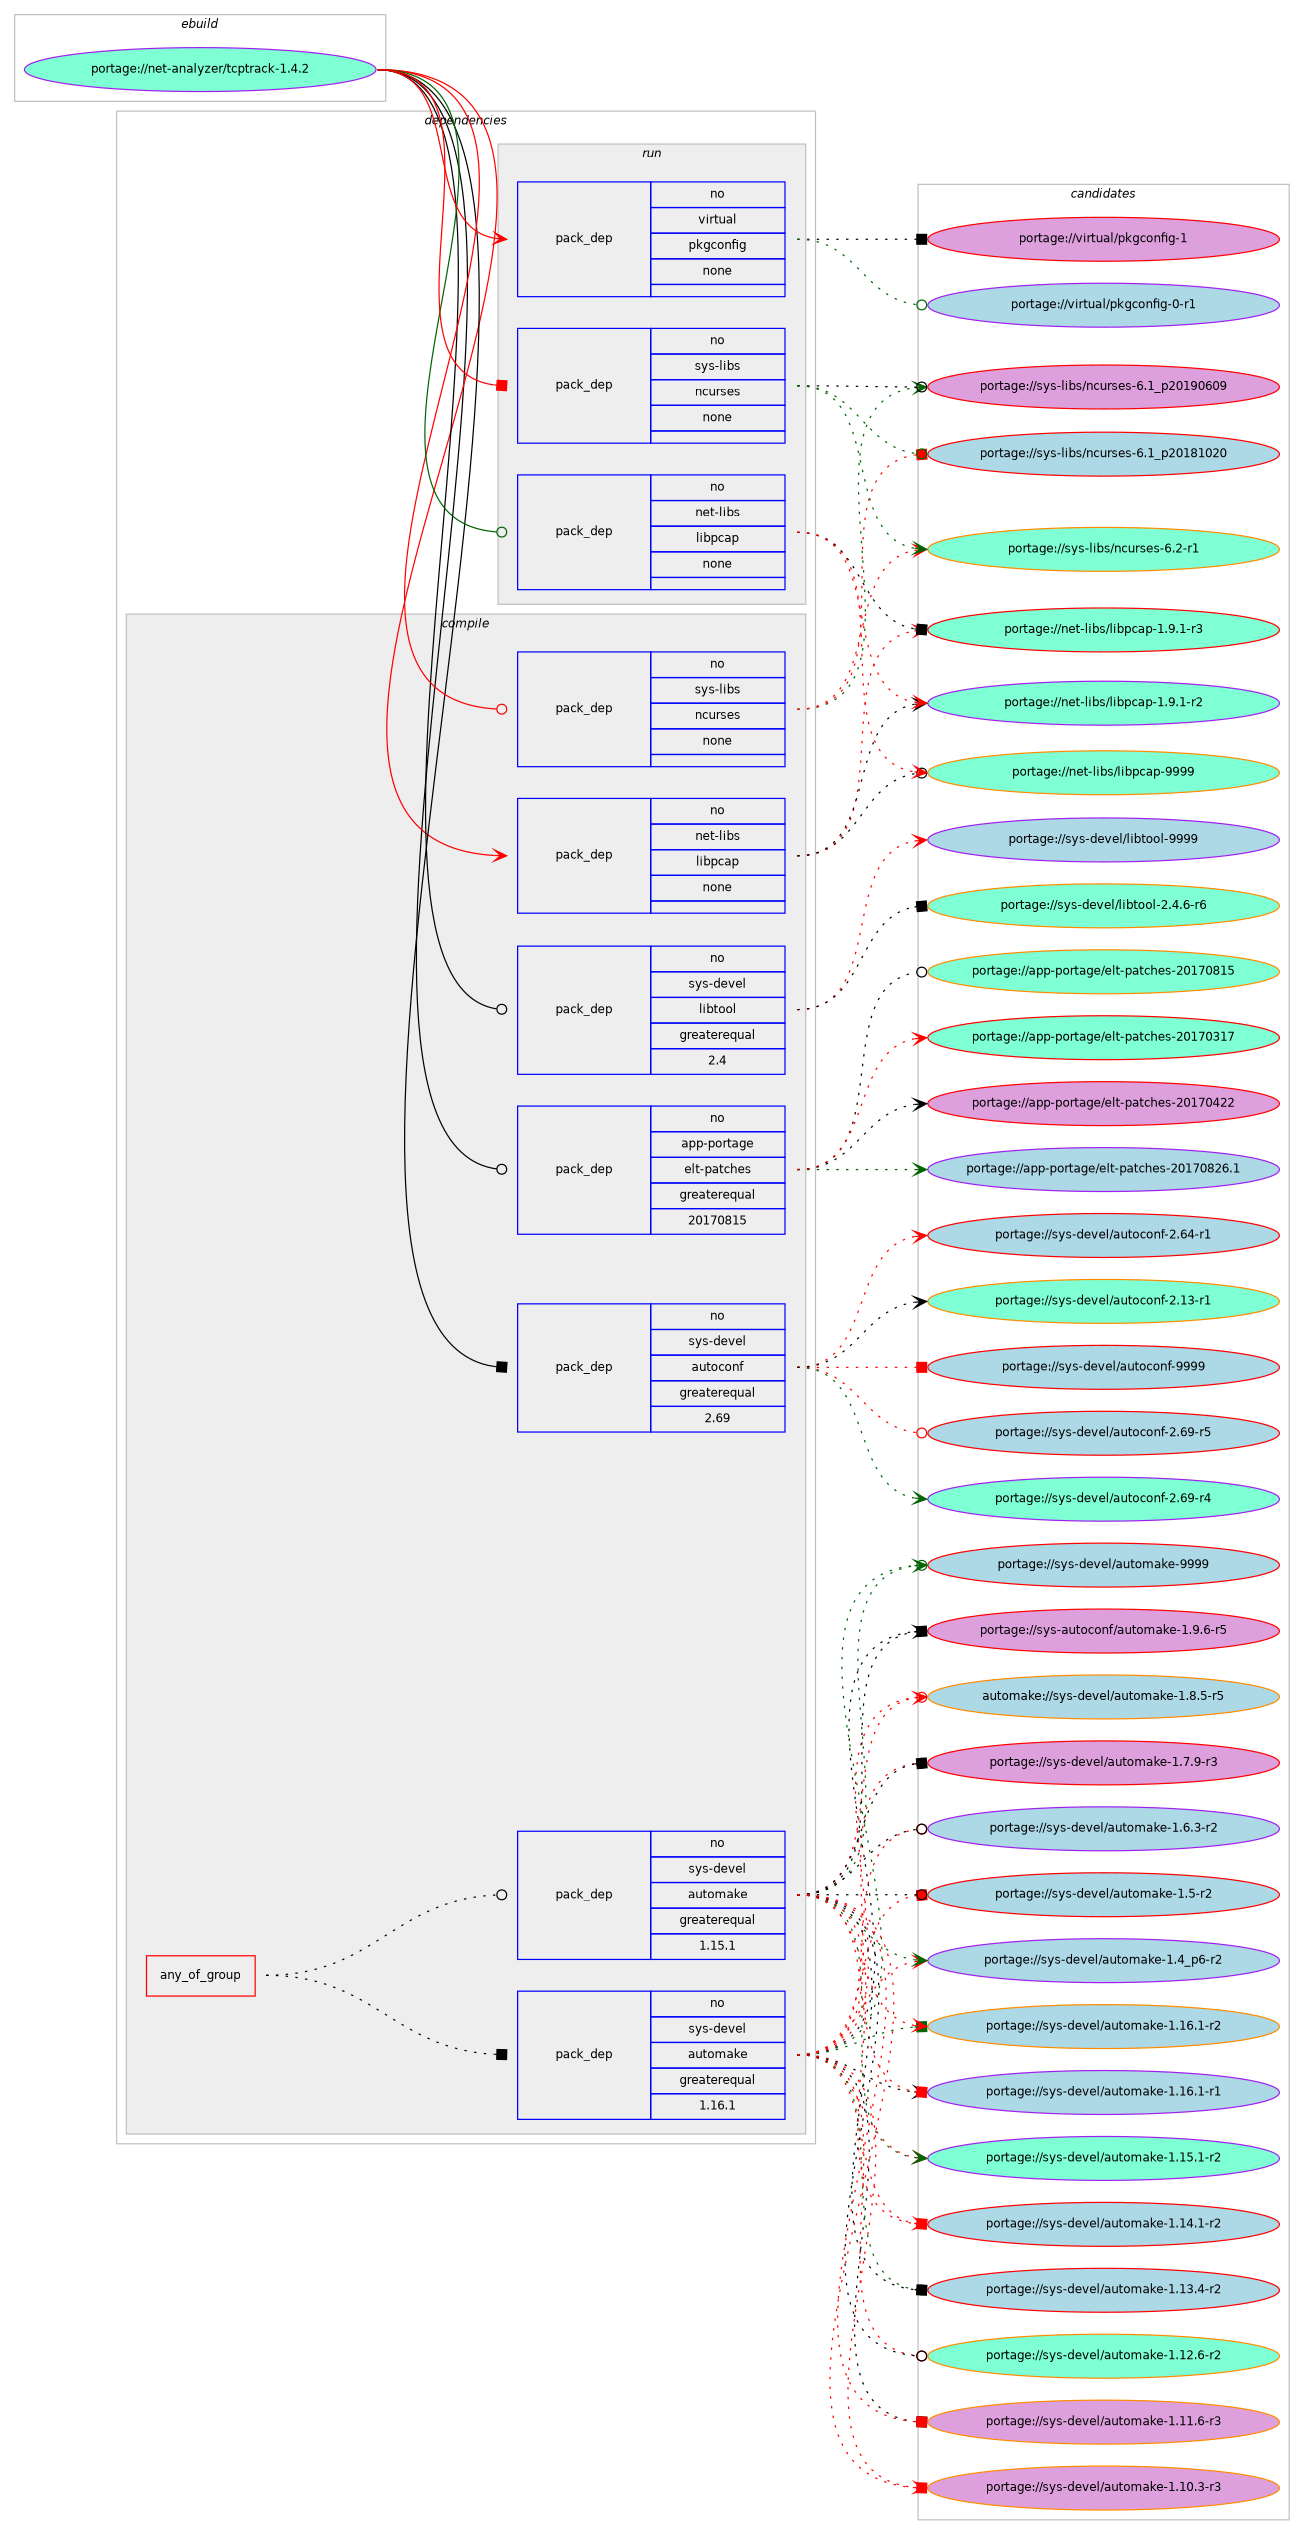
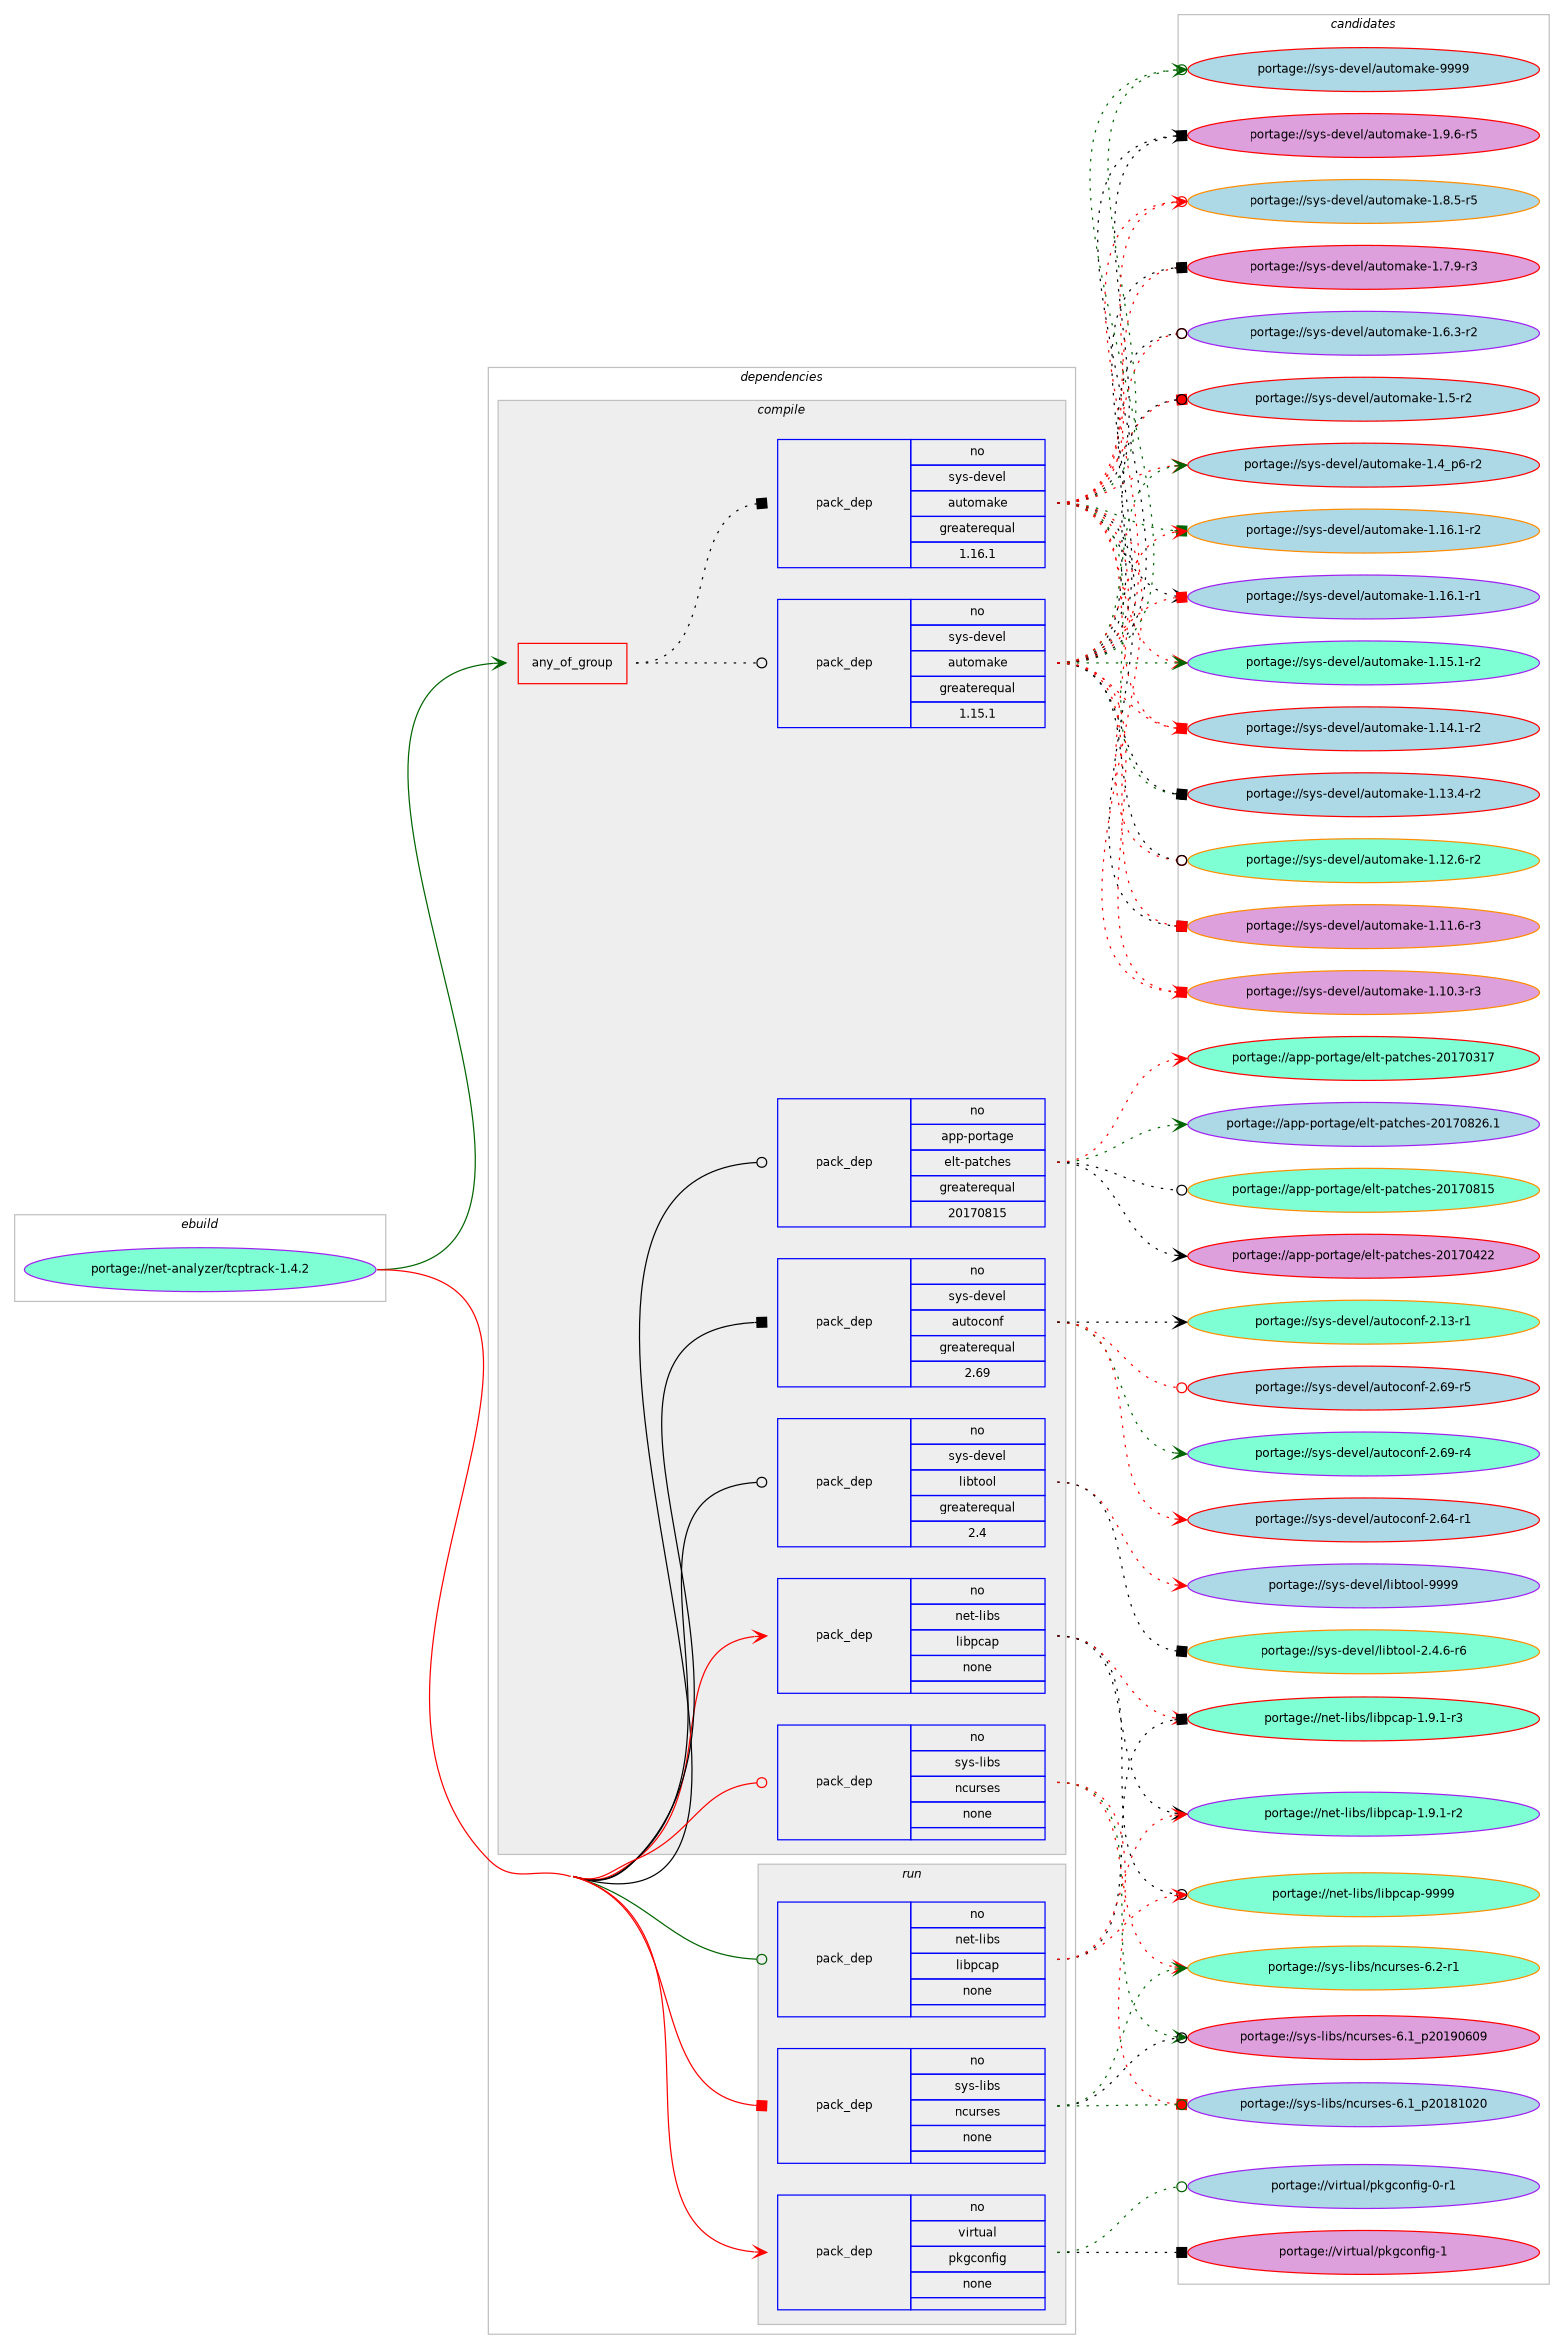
(1104, 454) -> (1364, 2105)
none -> (443, 972)
(1104, 1367) -> none
(1104, 1631) -> (1364, 136)
(1104, 1697) -> (1364, 201)
(1104, 1961) -> (1364, 465)
